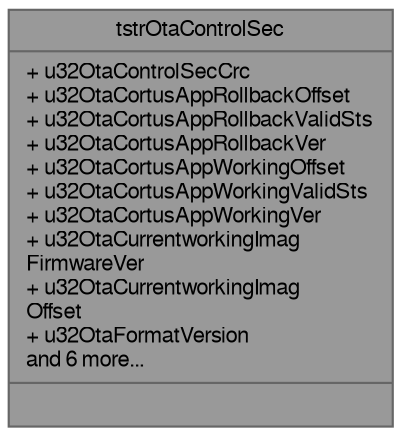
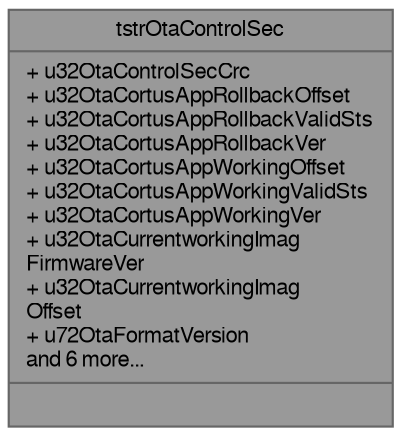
(139, 336) -> (139, 336)
